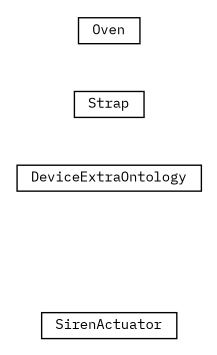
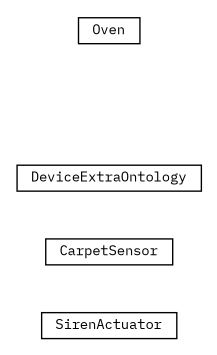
(109, 104) -> none
none -> (109, 251)
